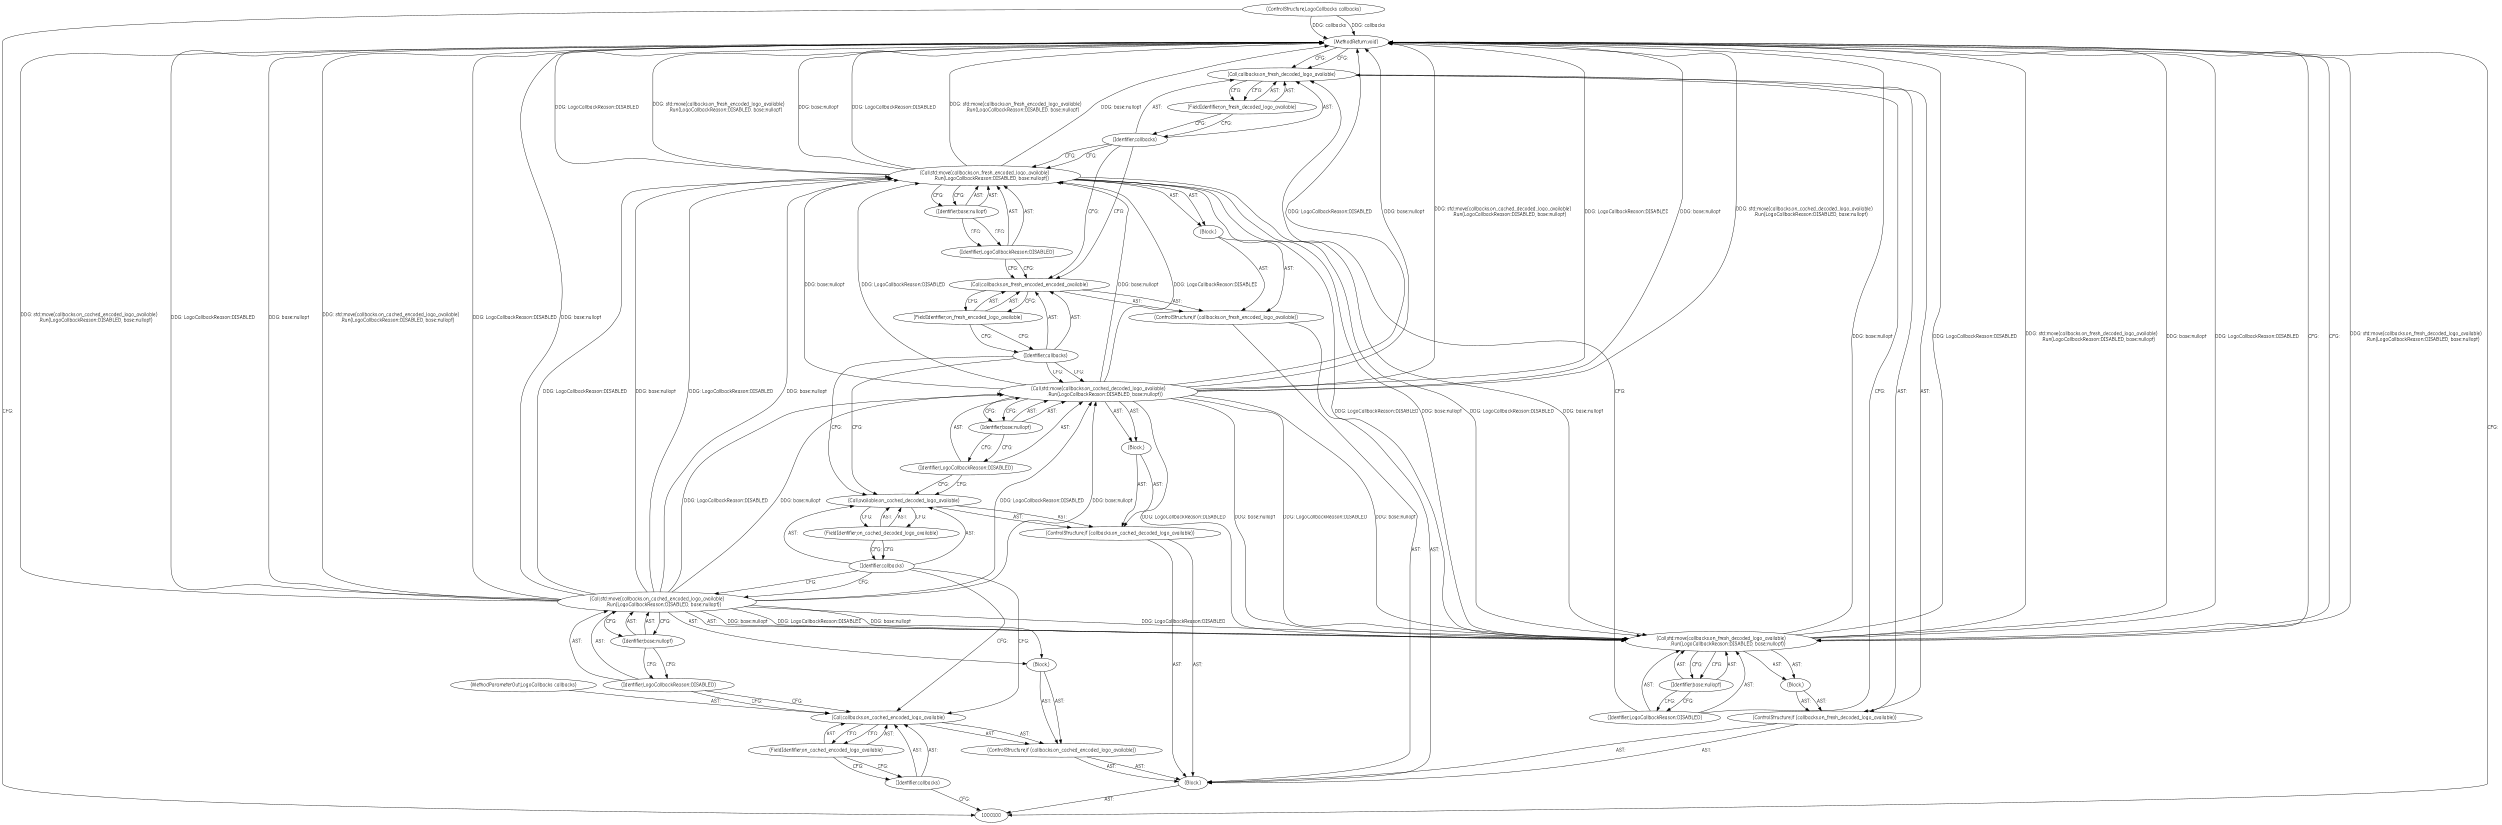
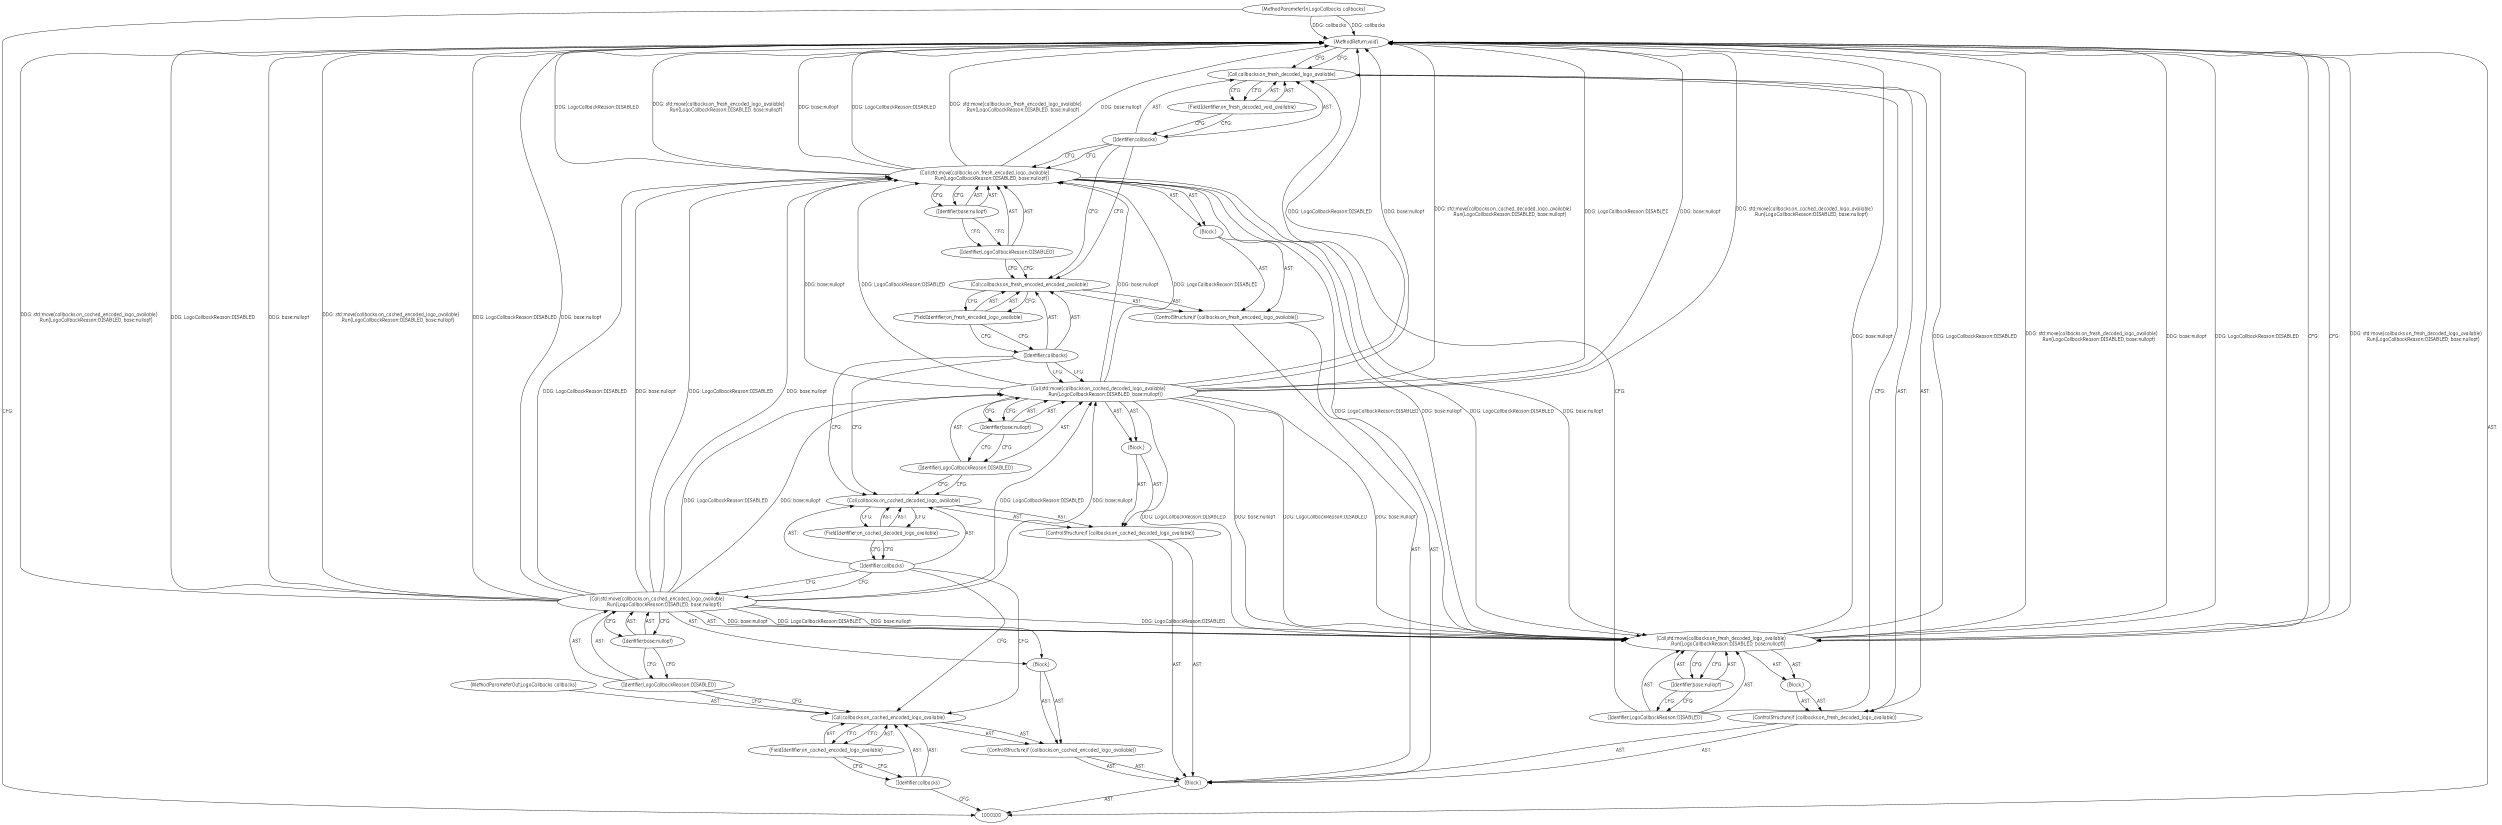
(1314, 9) -> (1314, 9)
(1242, 107) -> (1242, 107)
(2494, 428) -> (2494, 428)
(904, 501) -> (904, 501)
